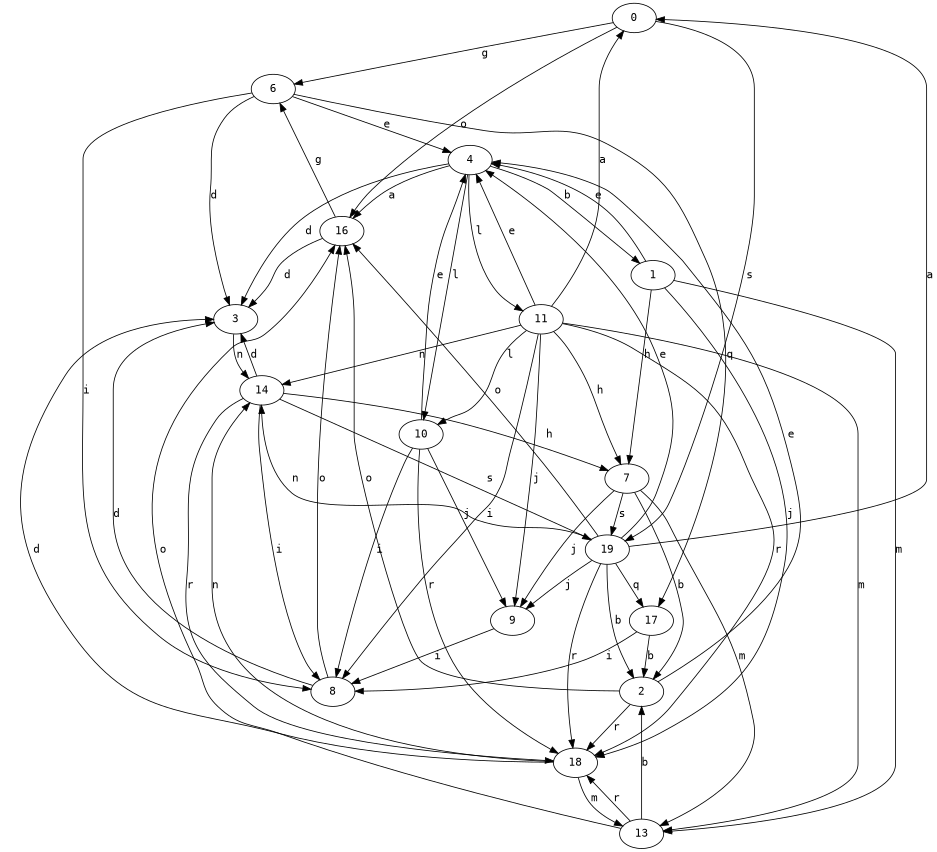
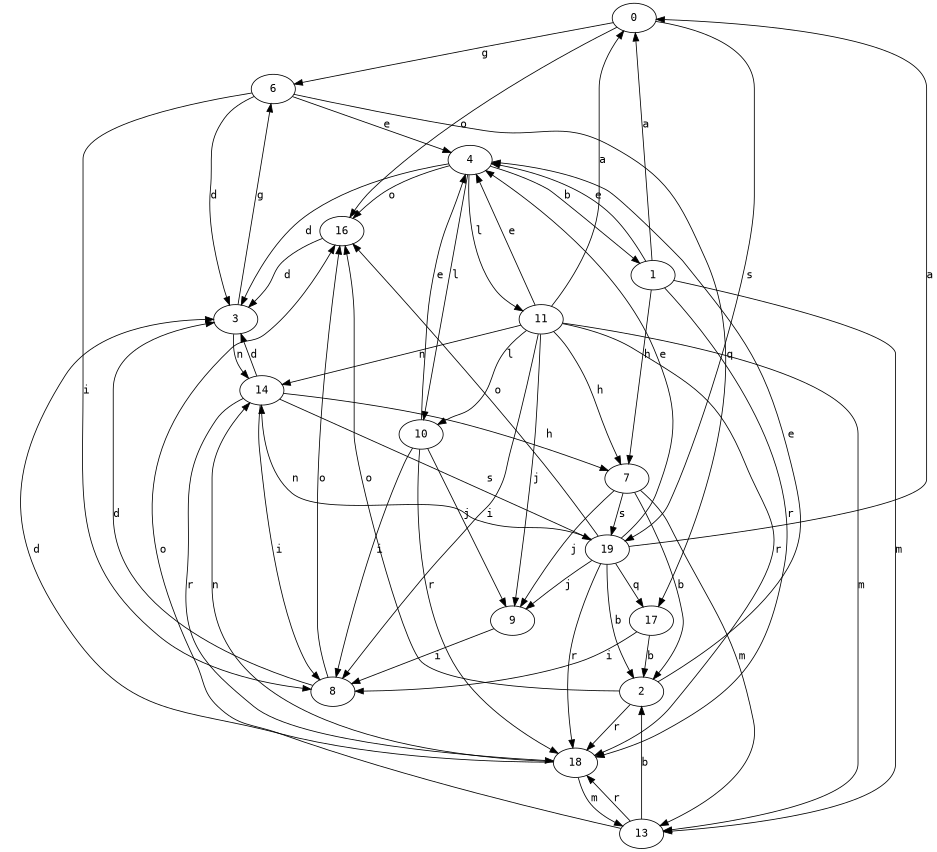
none -> (644, 151)
(309, 164) -> (254, 208)
(392, 196) -> (392, 196)
(791, 514) -> (791, 514)
